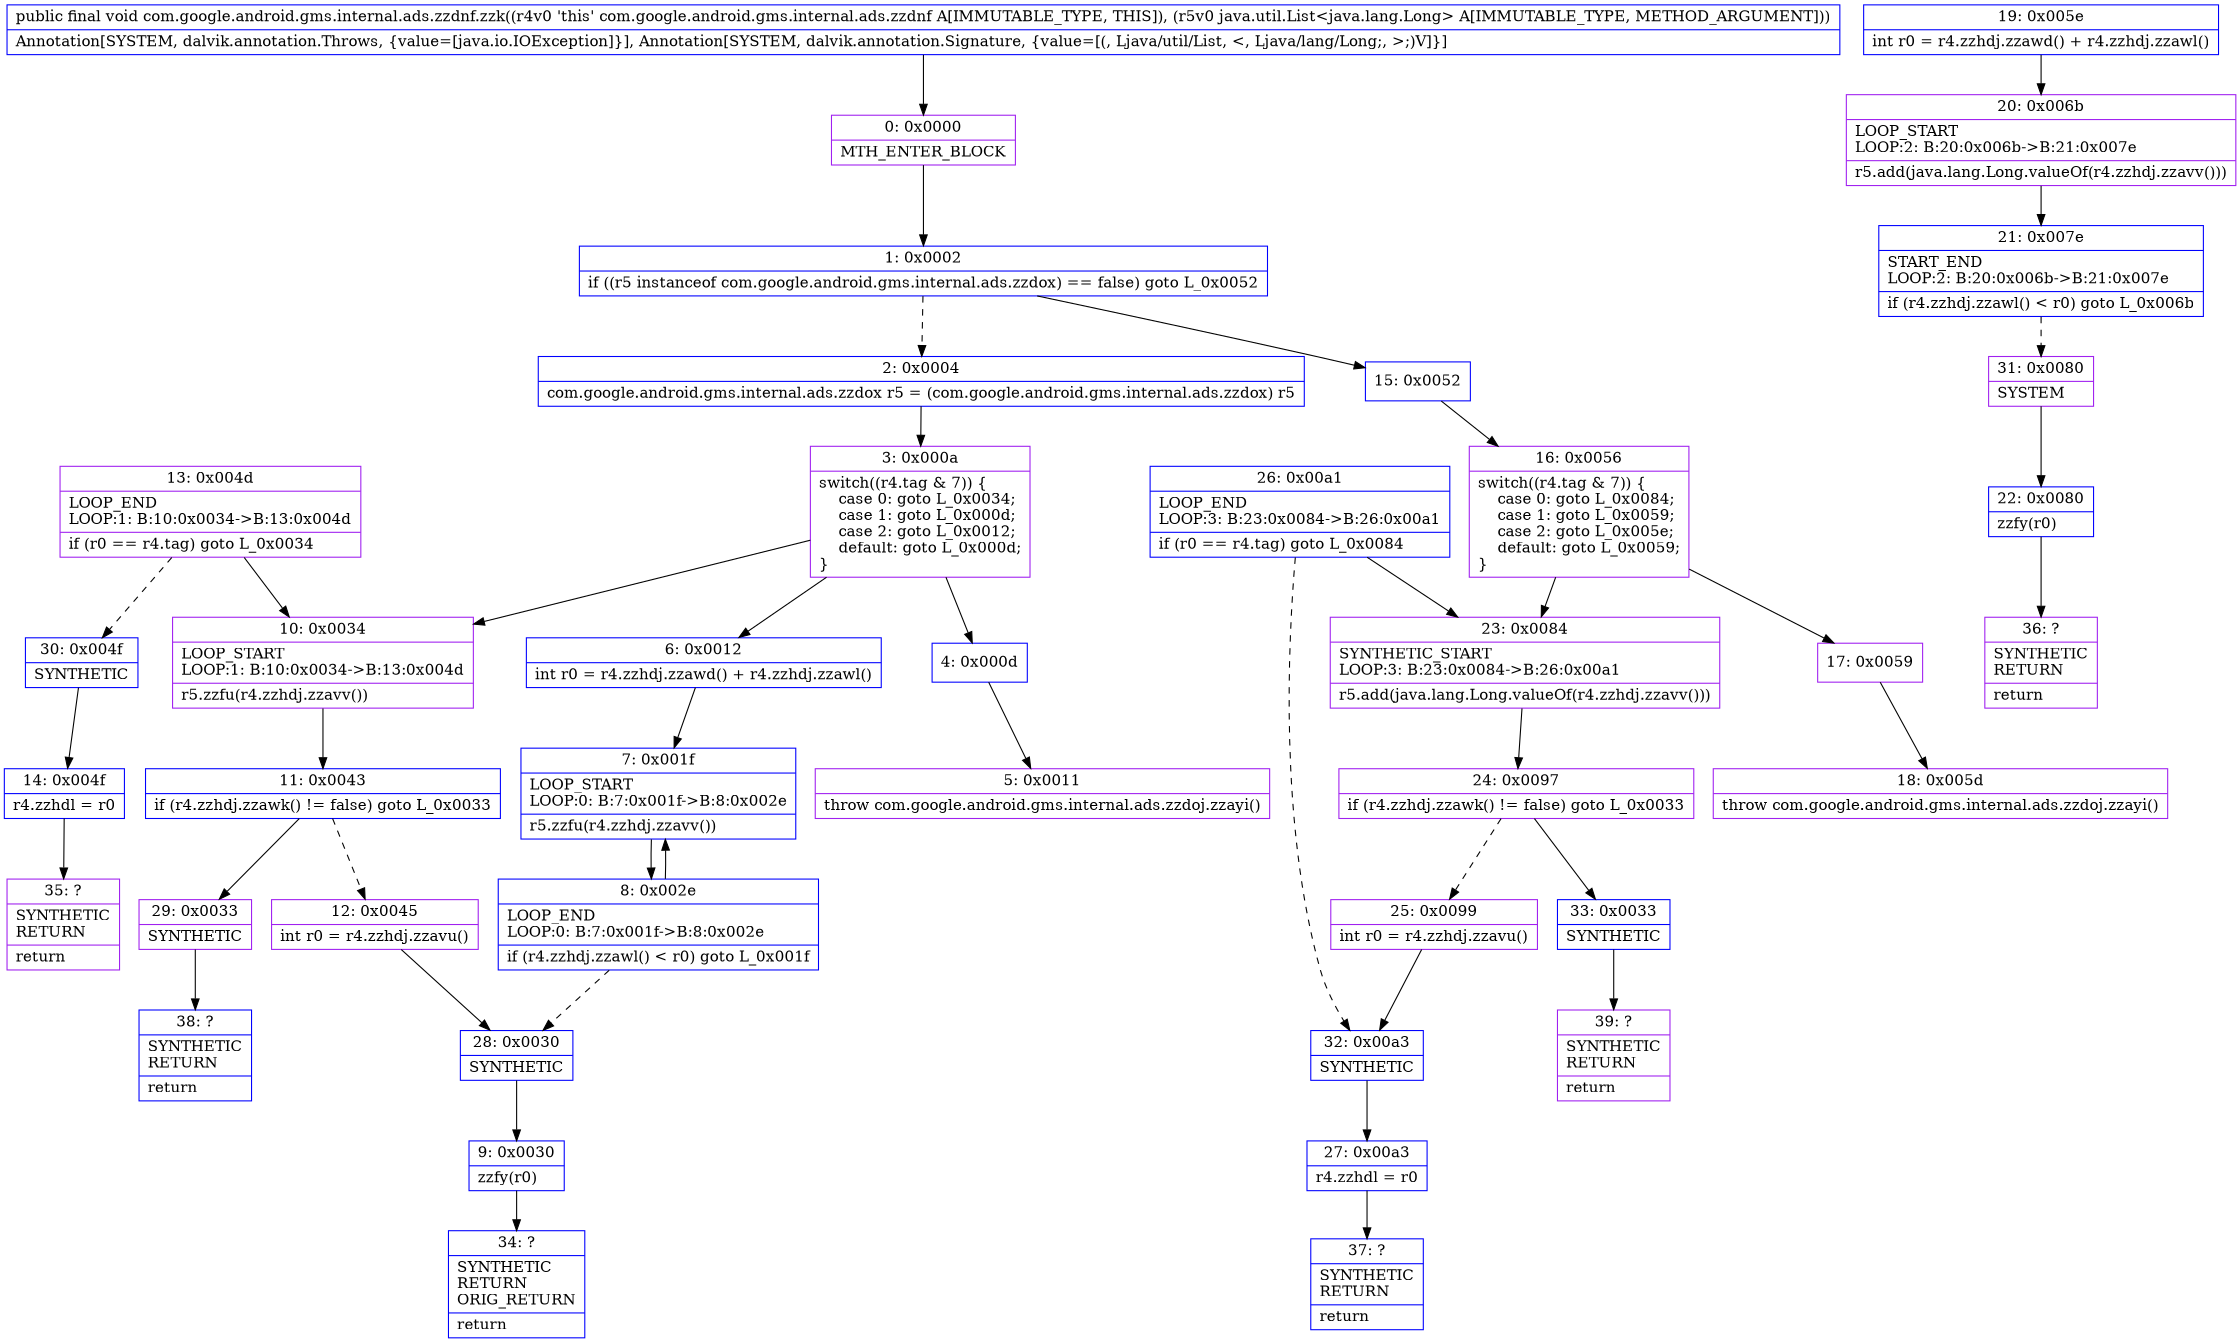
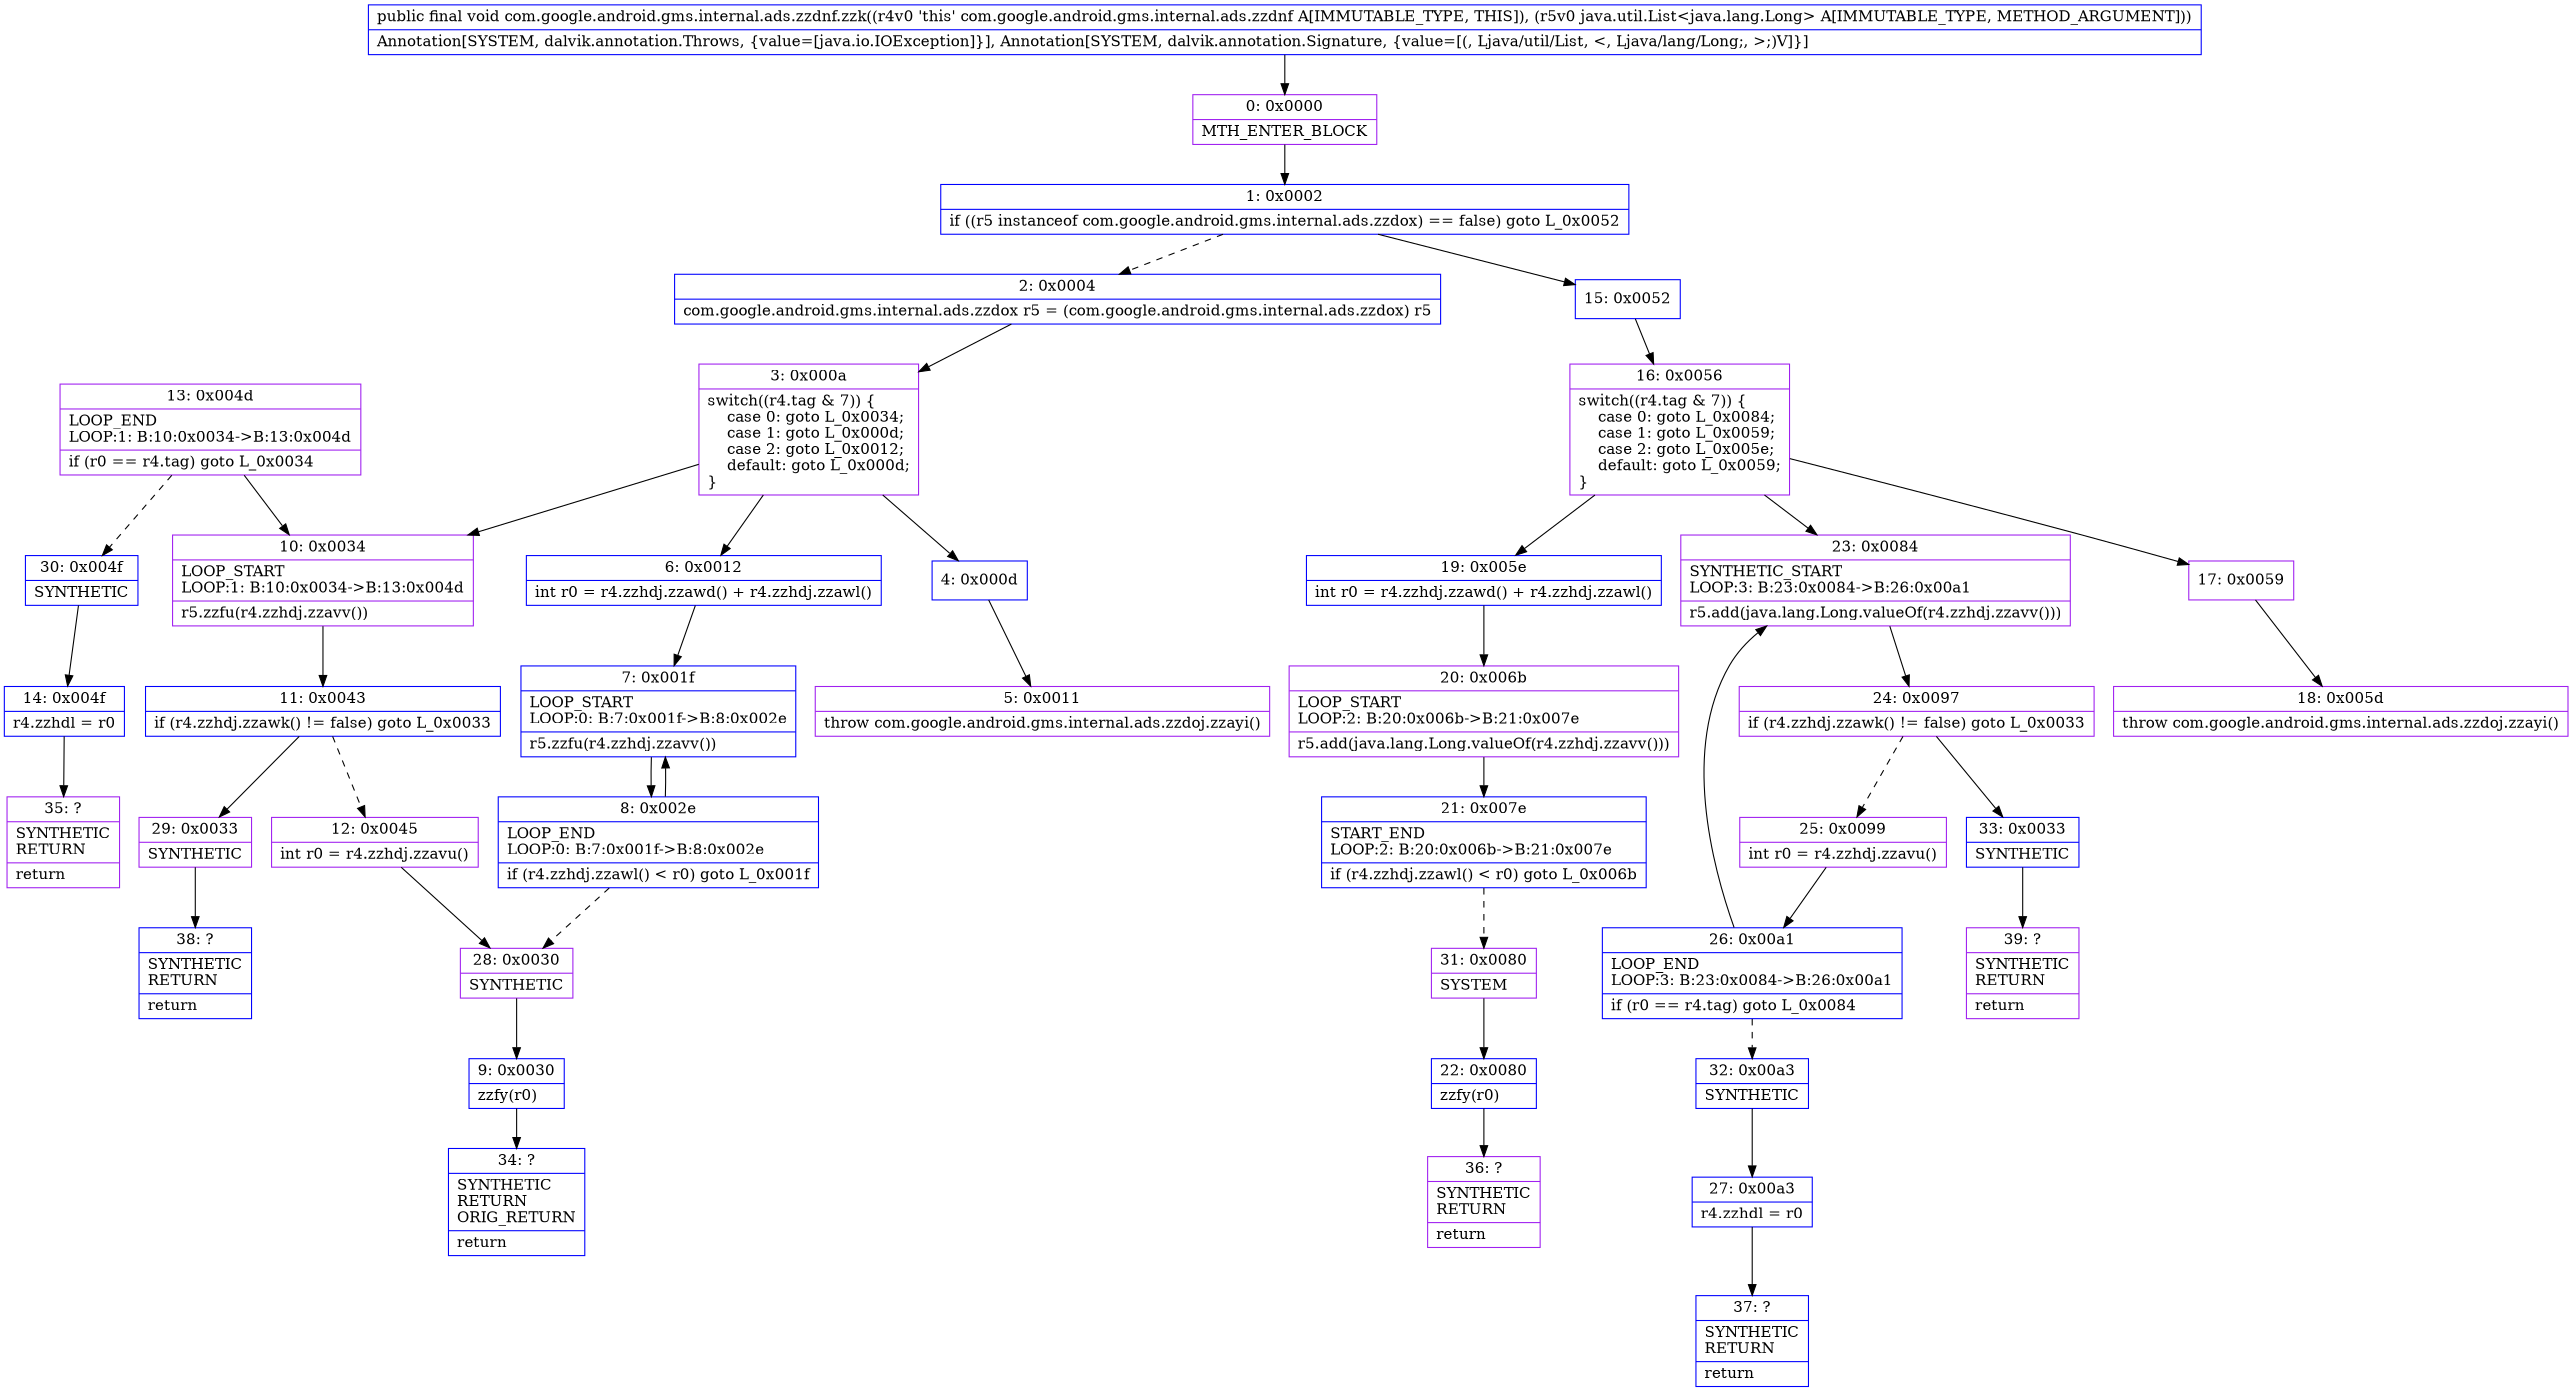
none -> (1560, 522)
(1403, 985) -> (1808, 893)
(517, 1055) -> (517, 973)
